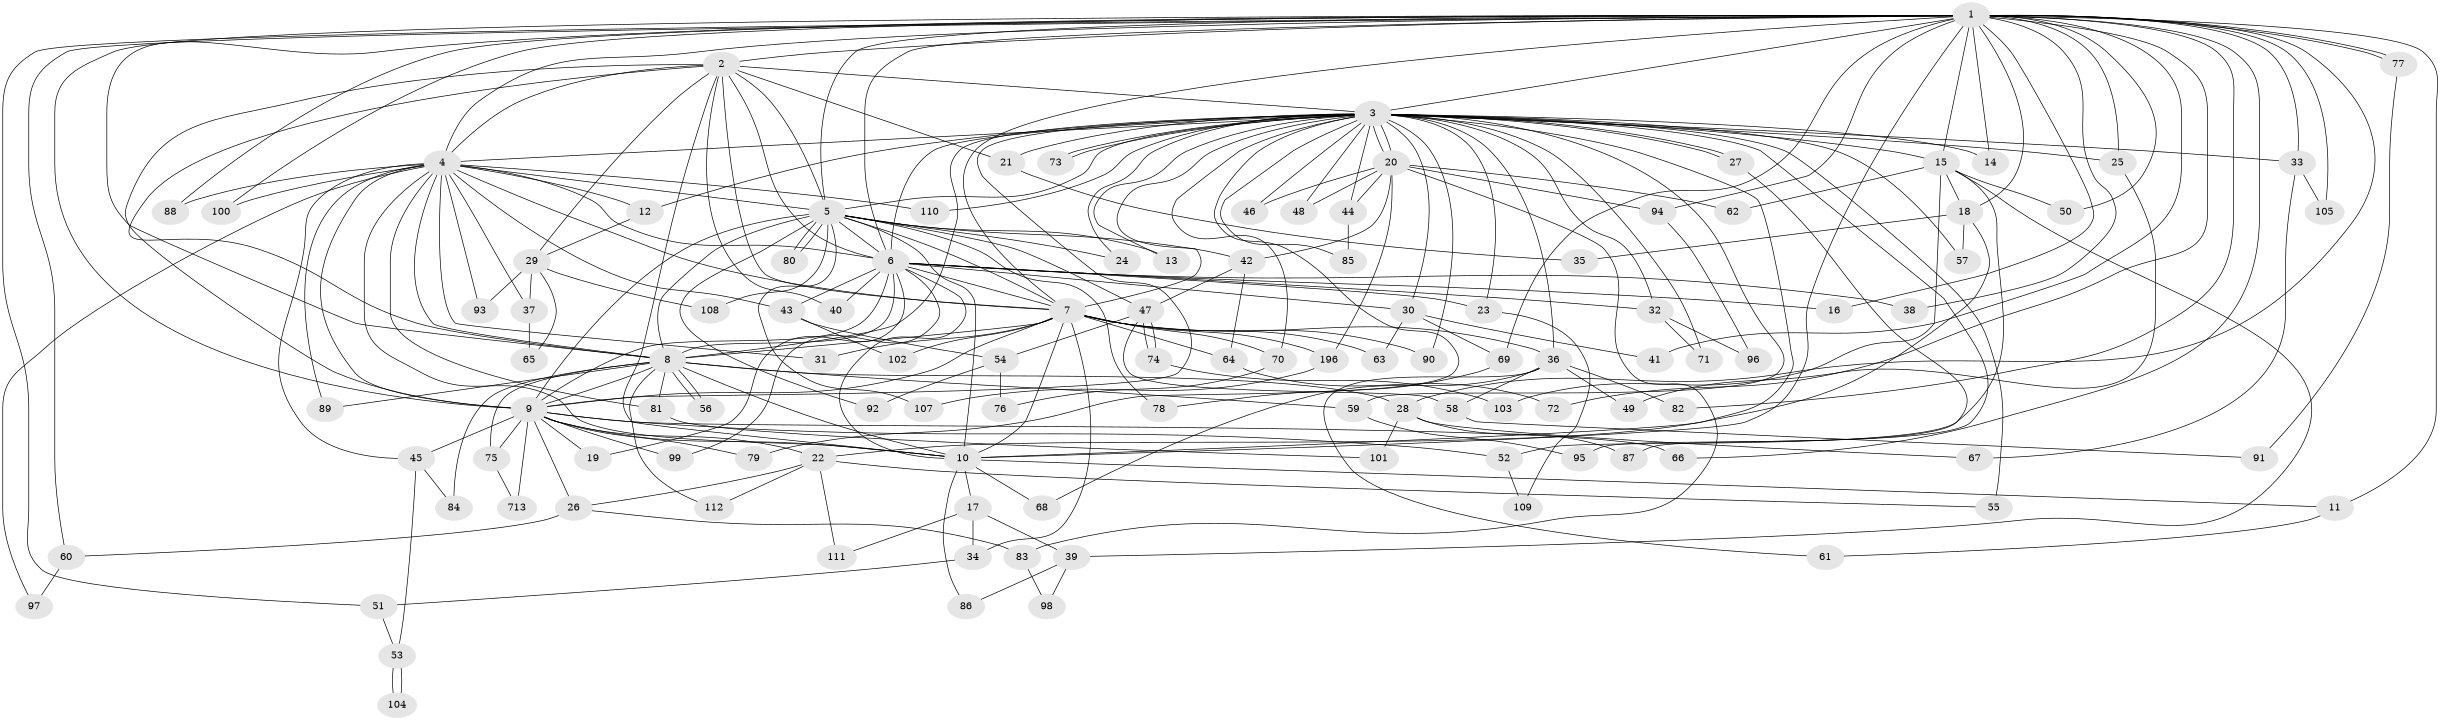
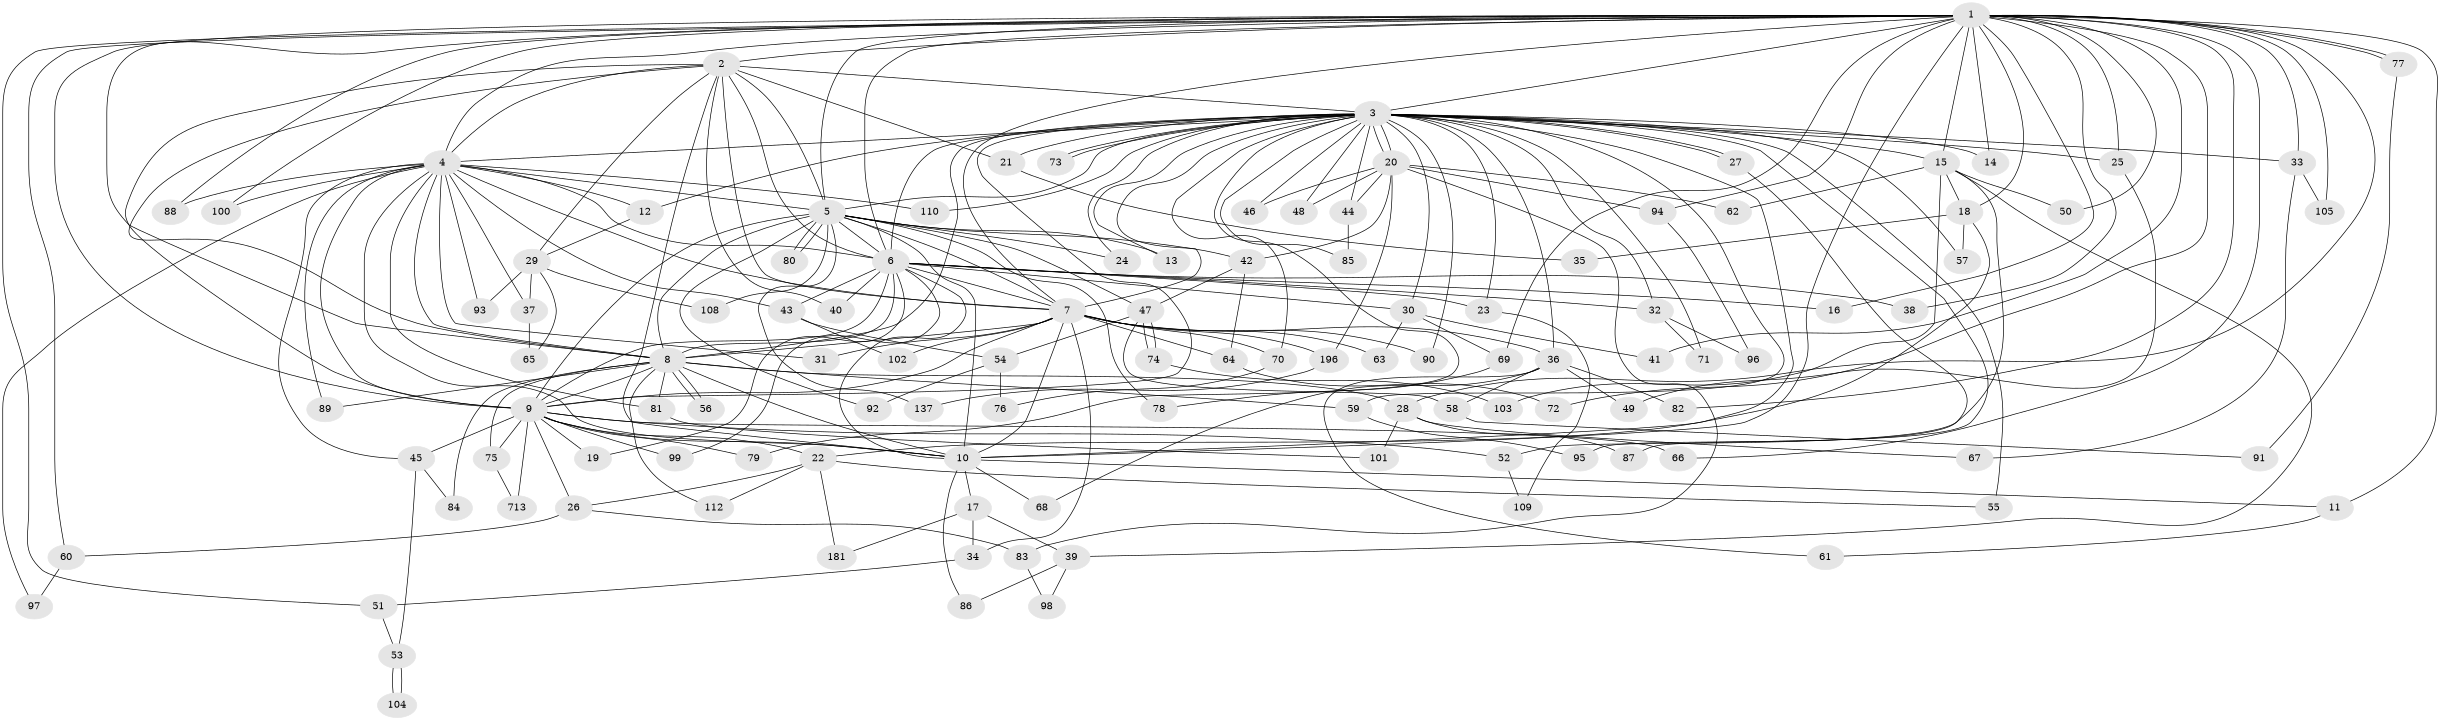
(924, 409) -> (924, 409)
(837, 557) -> (837, 557)
